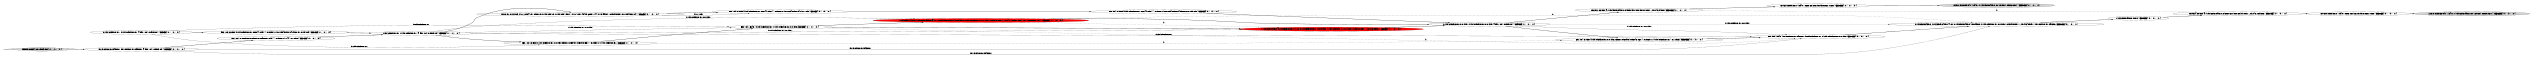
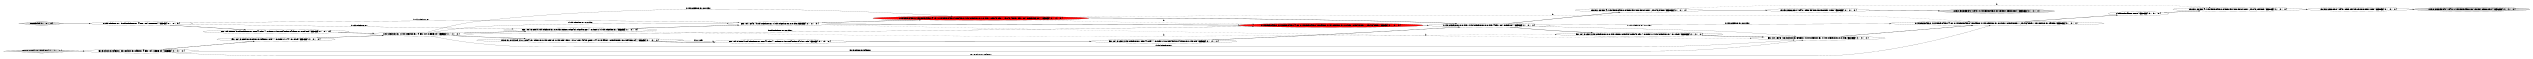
none -> (42, 24)
